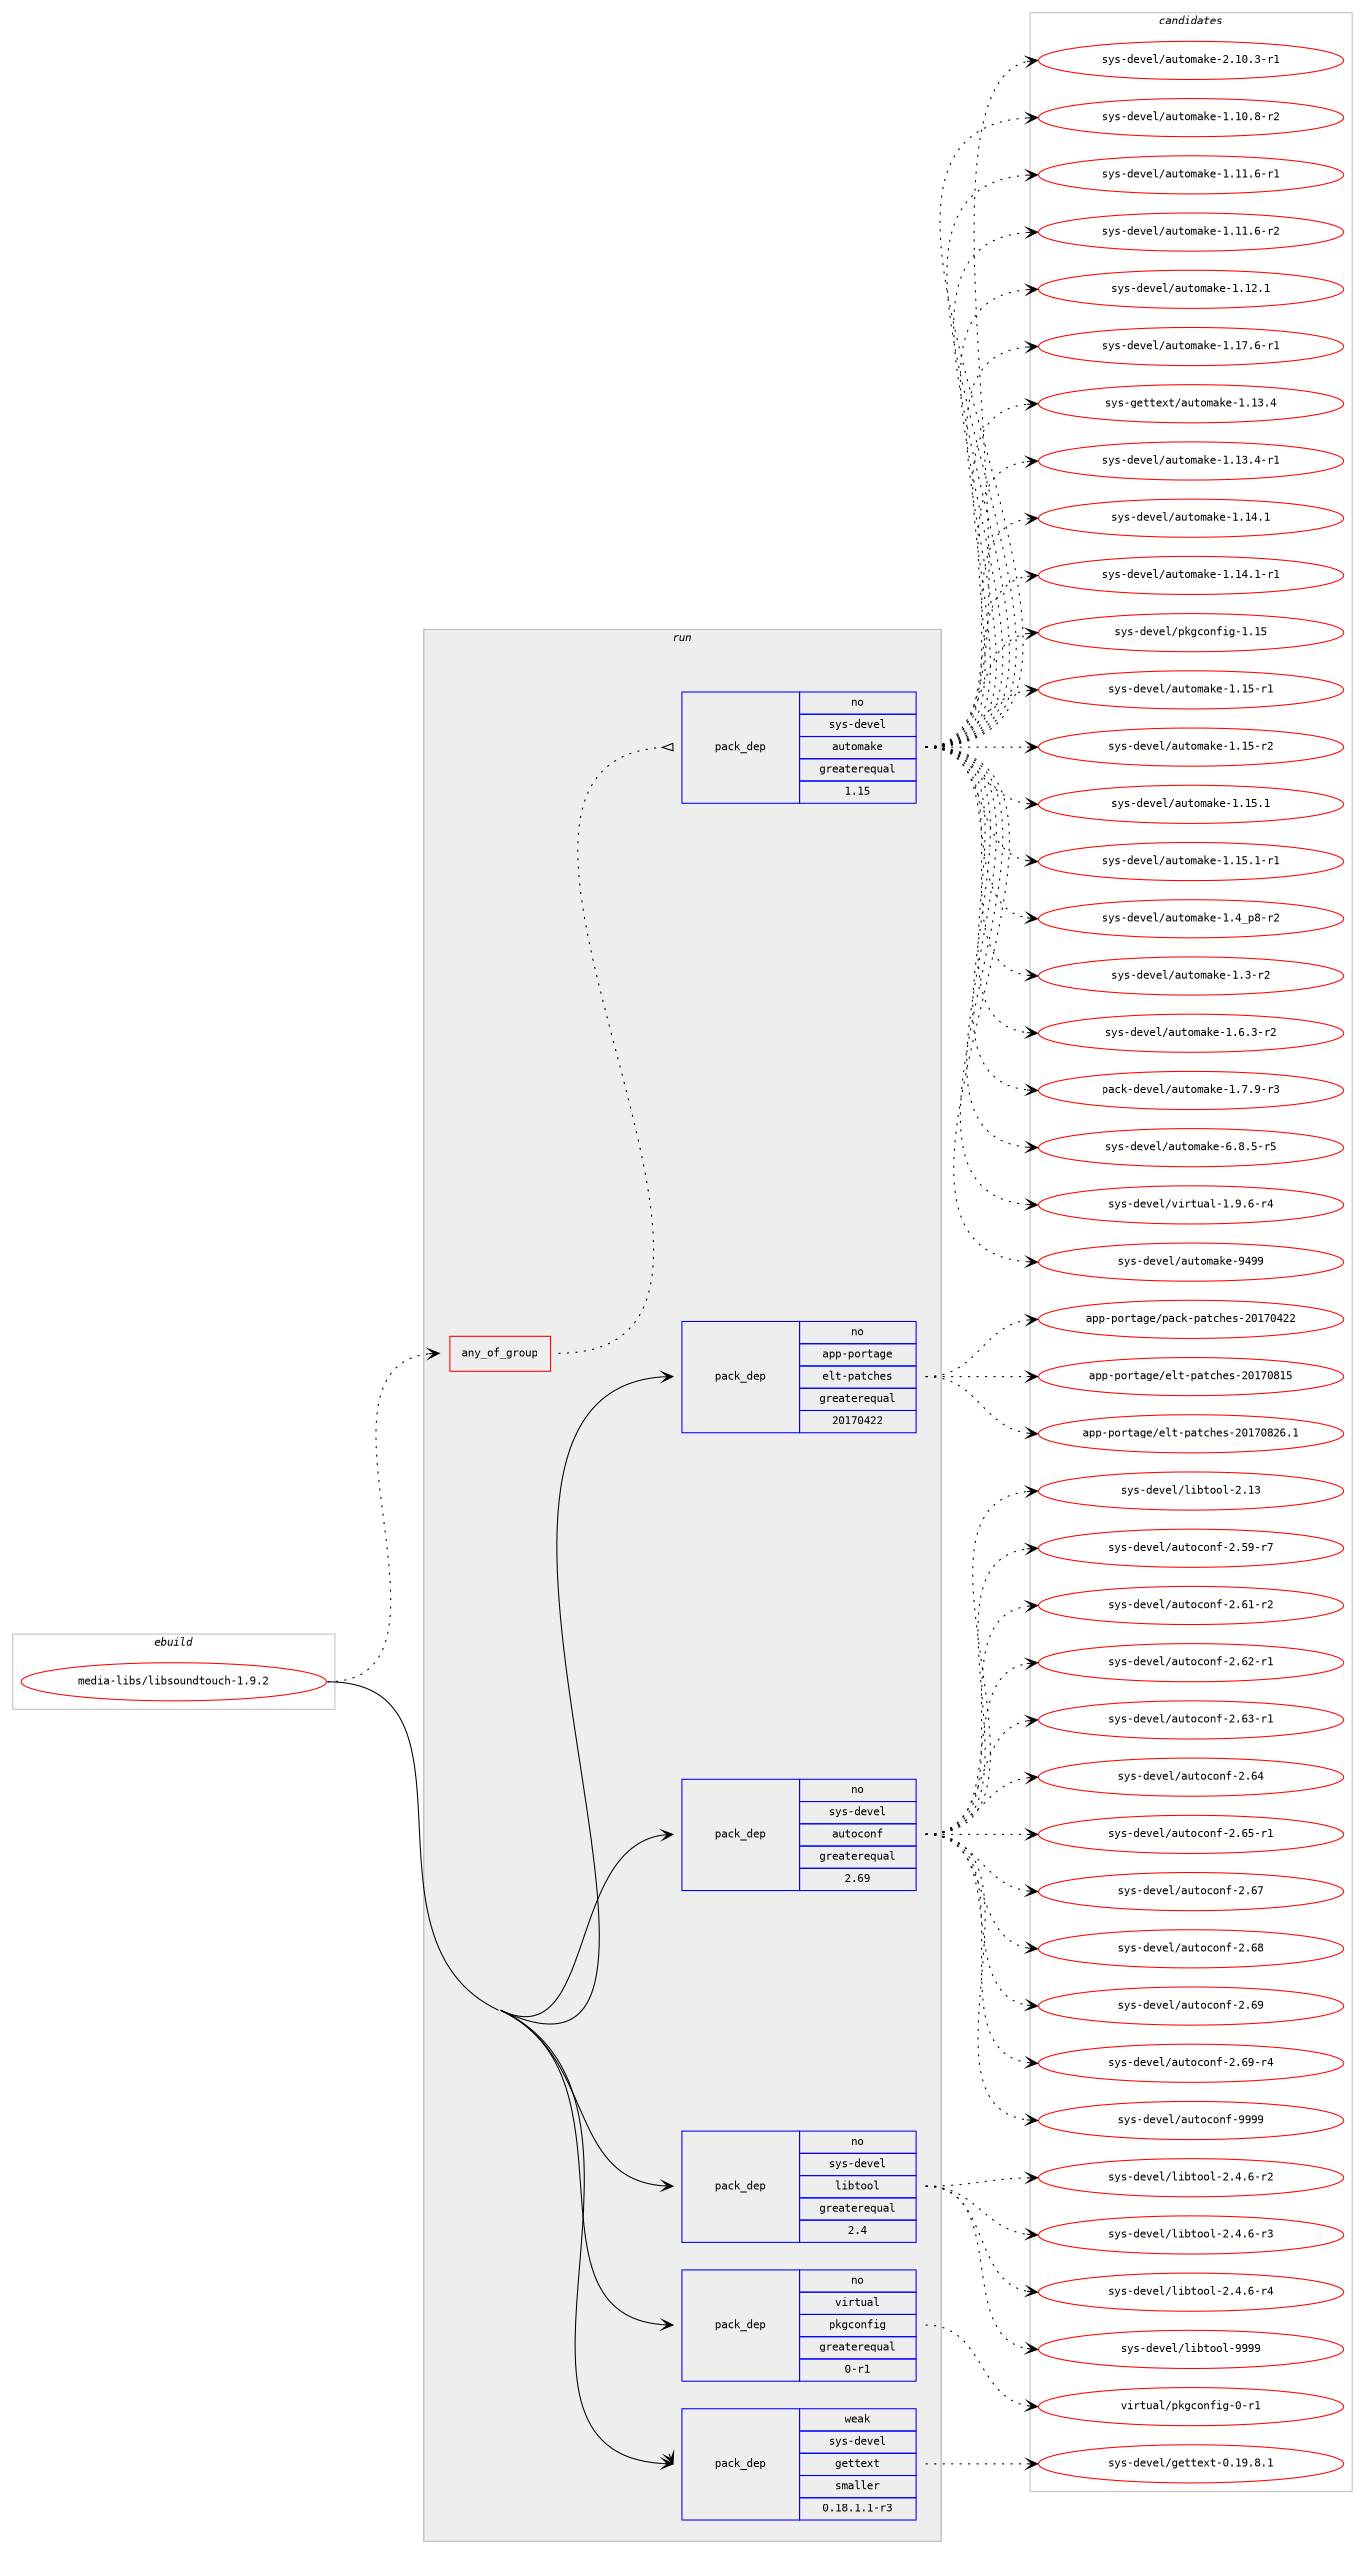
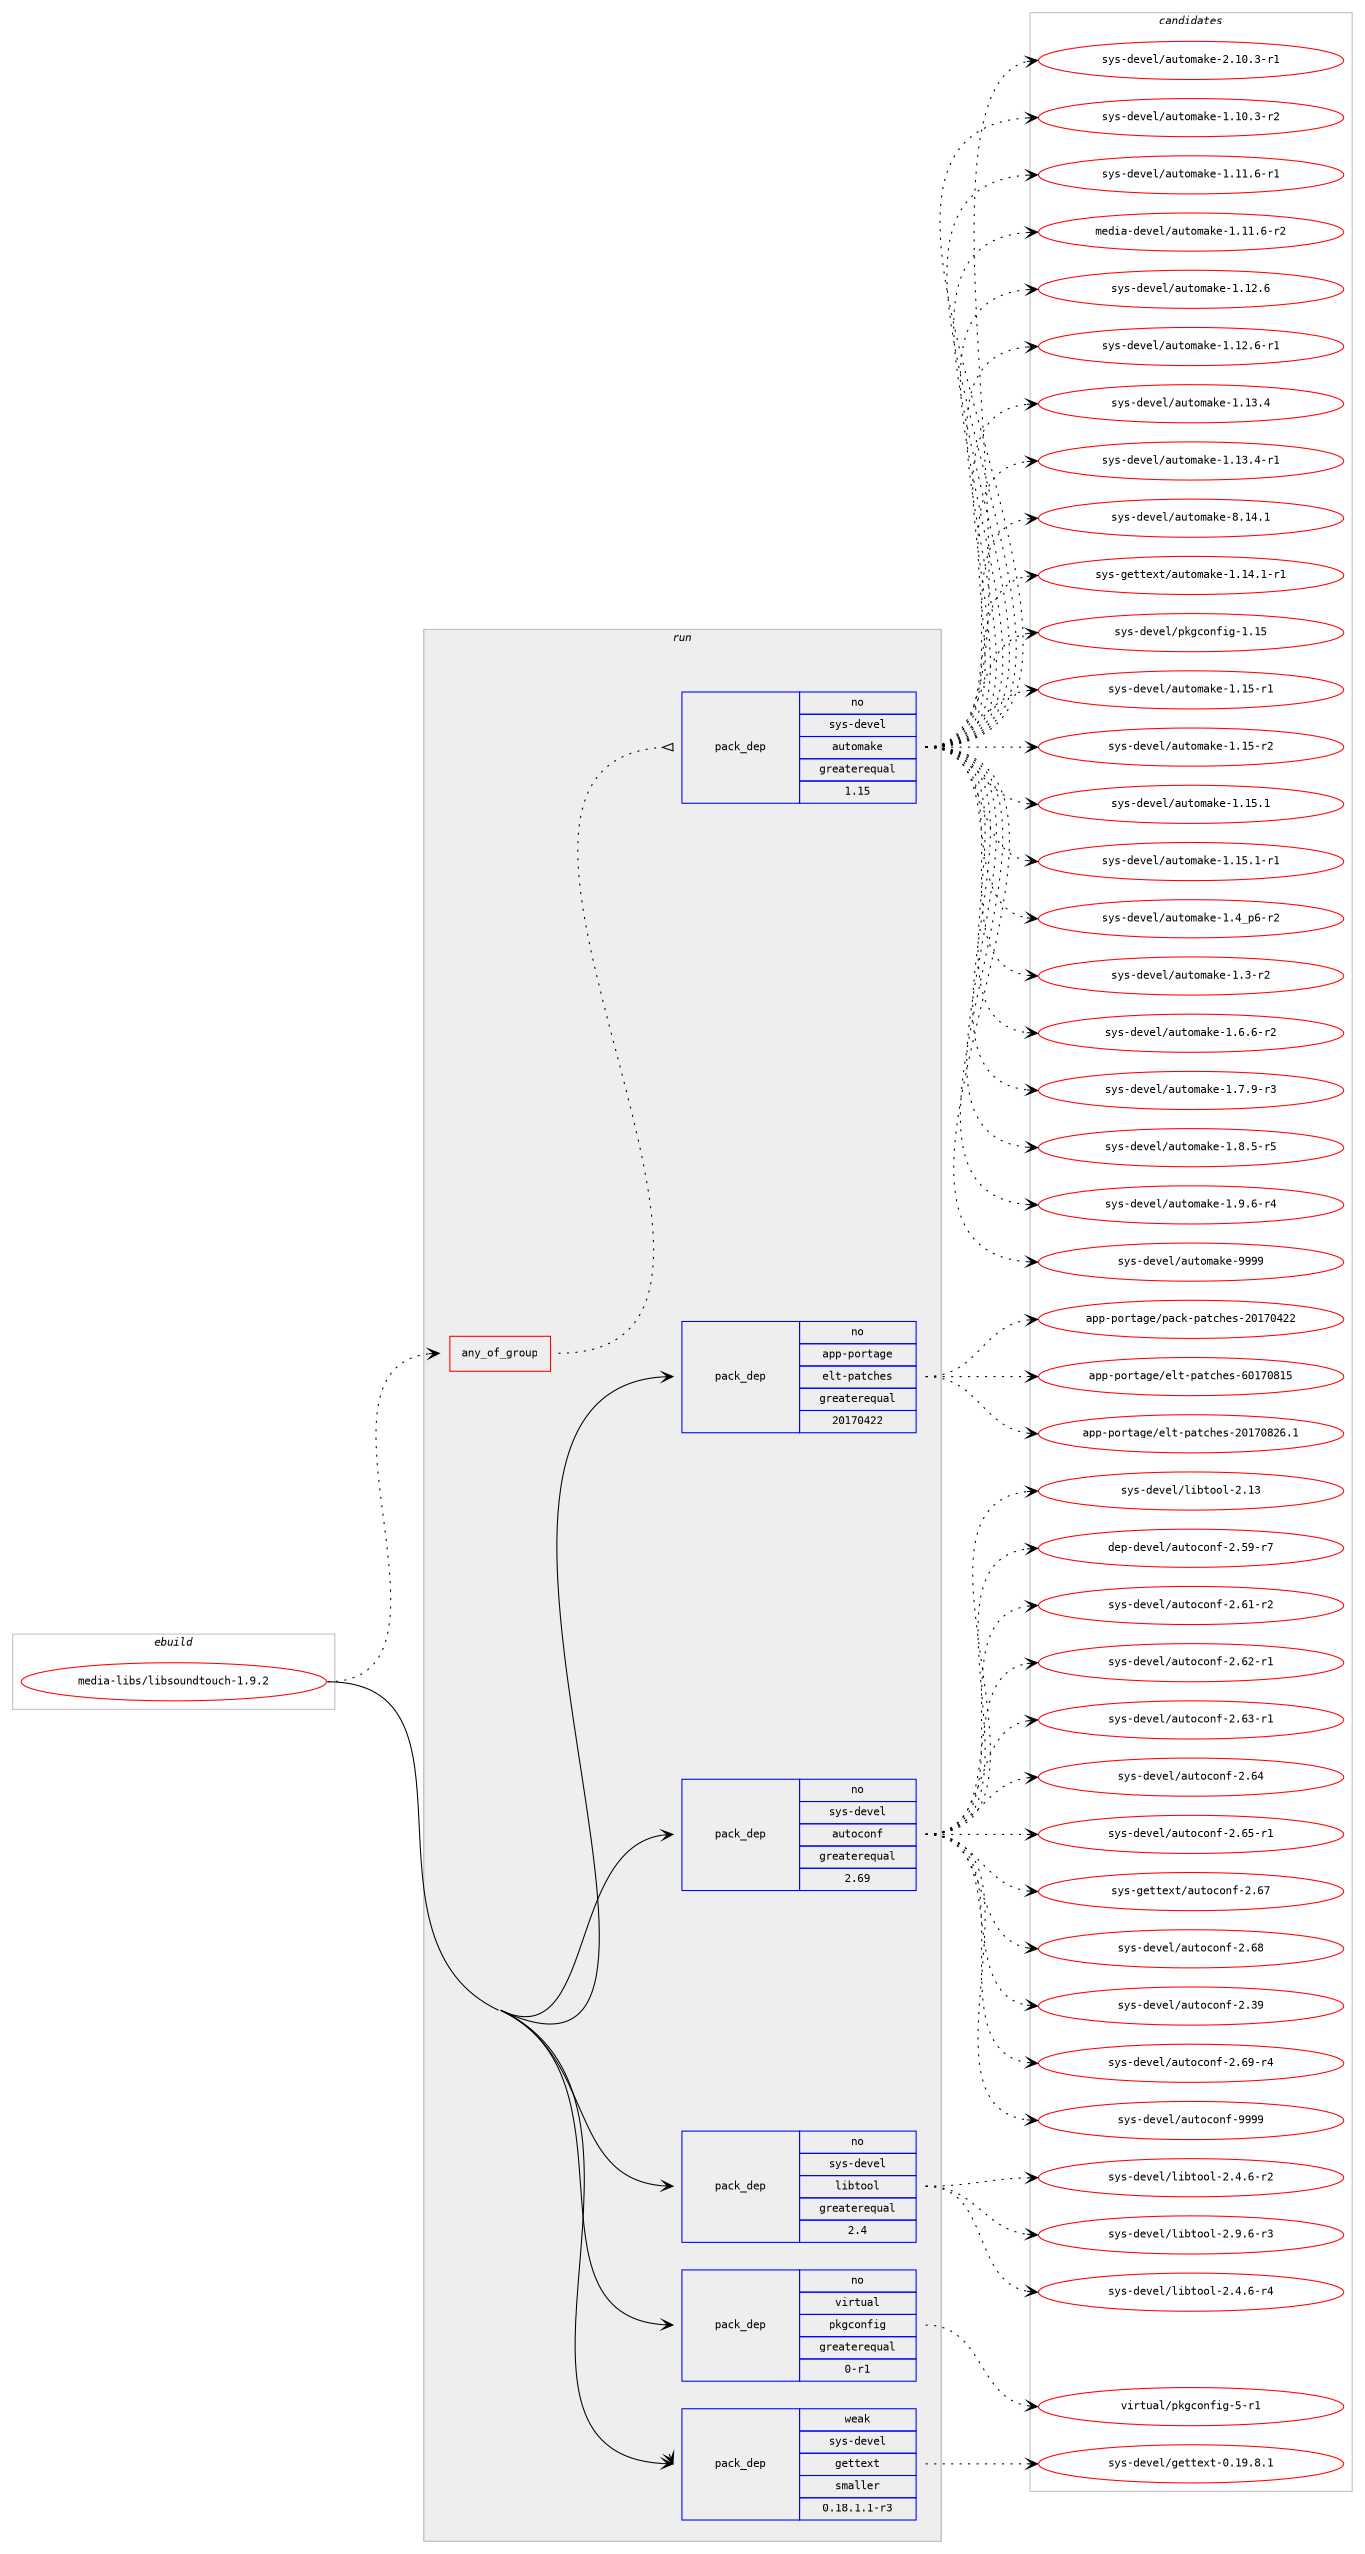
(1191, 118) -> (1191, 118)
(1191, 232) -> (1191, 232)
(1191, 289) -> (1191, 289)
(1191, 347) -> (1191, 347)
(1191, 404) -> (1191, 404)
(1191, 518) -> (1191, 518)
(1191, 575) -> (1191, 575)
(1191, 919) -> (1191, 919)
(1191, 1033) -> (1191, 1033)
(1191, 1090) -> (1191, 1090)
(1191, 1148) -> (1191, 1148)
(1191, 1205) -> (1191, 1205)
(1191, 1262) -> (1191, 1262)
(1191, 1377) -> (1191, 1377)
(1191, 1548) -> (1191, 1548)
(1191, 1892) -> (1191, 1892)
(1191, 2006) -> (1191, 2006)
(1191, 2235) -> (1191, 2235)
(1191, 2349) -> none
(1191, 2407) -> (1191, 2407)
